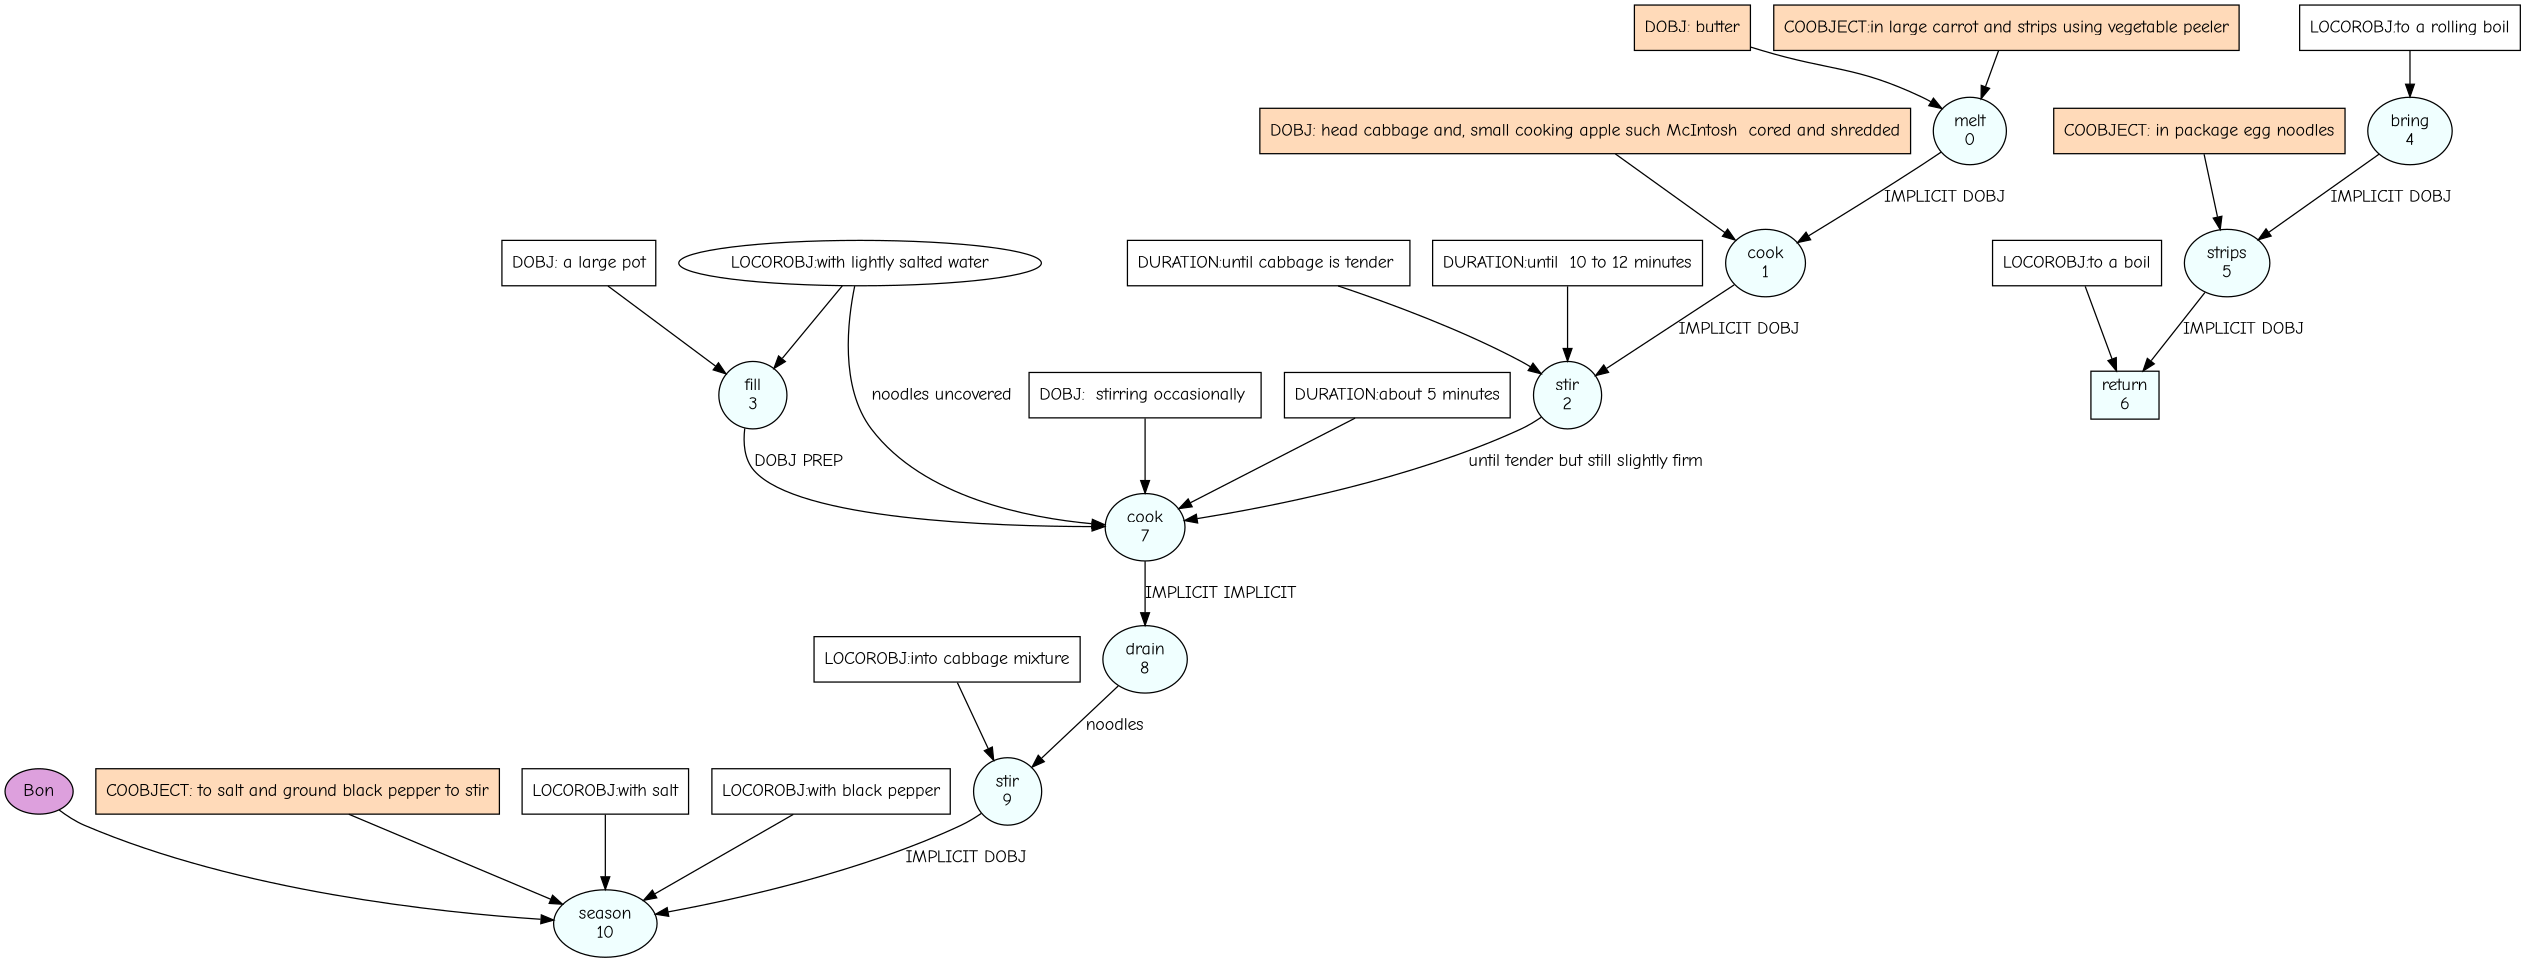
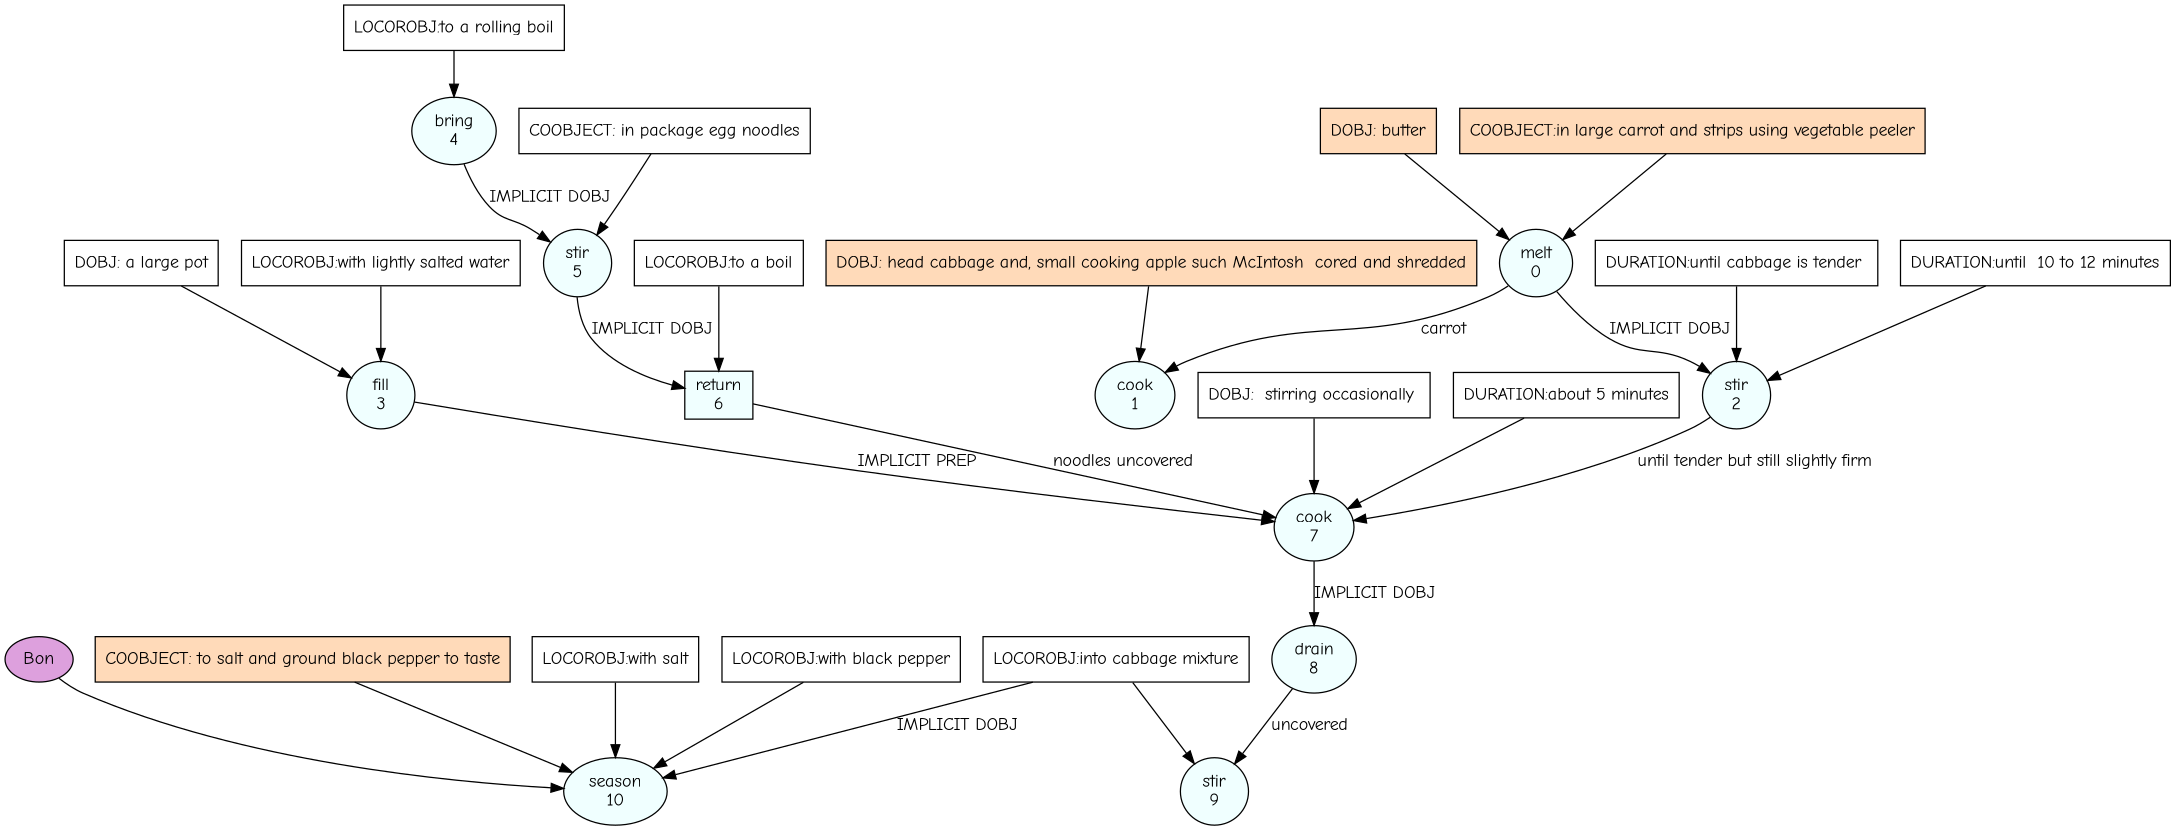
(2199, 131) -> (665, 131)
(1945, 197) -> (1444, 329)
(860, 263) -> (381, 263)
(2227, 263) -> (578, 263)
(1670, 327) -> (1620, 344)
(798, 461) -> (917, 461)
(907, 463) -> (1008, 459)
(1221, 593) -> (1375, 593)
(1115, 725) -> (1310, 725)
(298, 791) -> (303, 659)
(829, 874) -> (854, 728)
